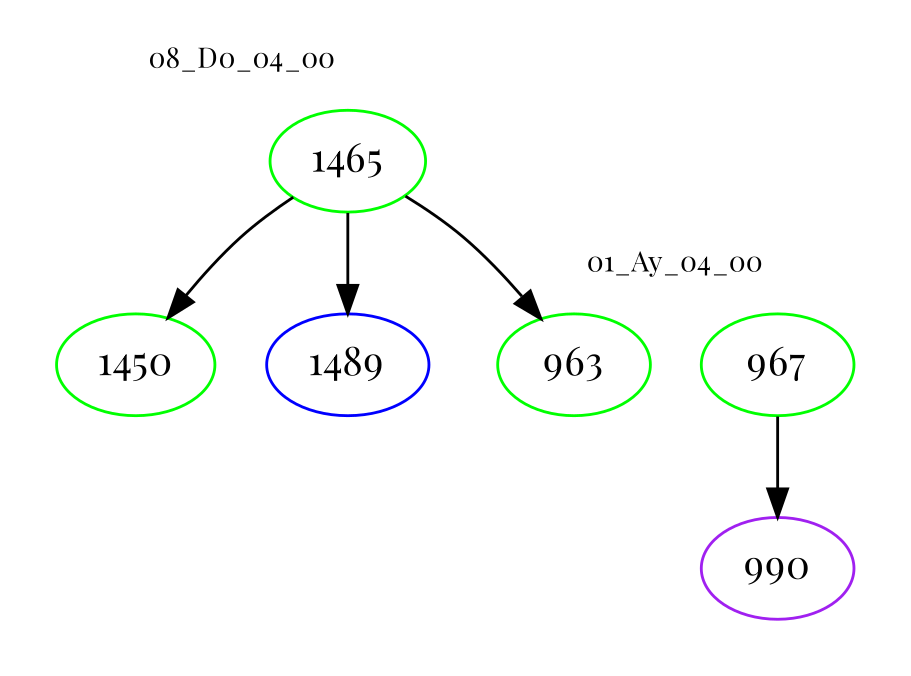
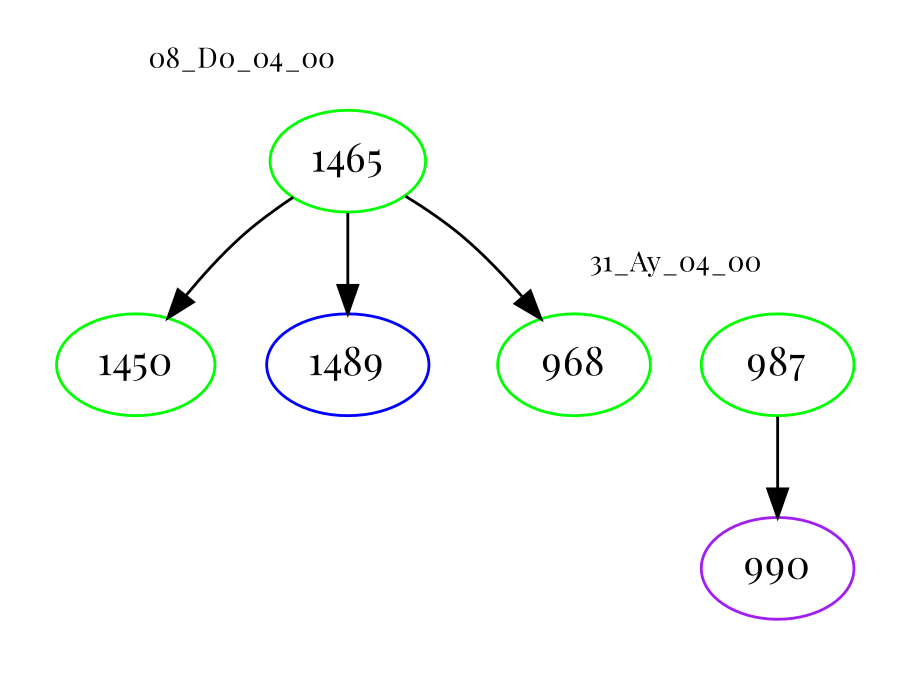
(676, 264) -> (676, 264)
(574, 365) -> (574, 365)
(778, 365) -> (778, 365)
